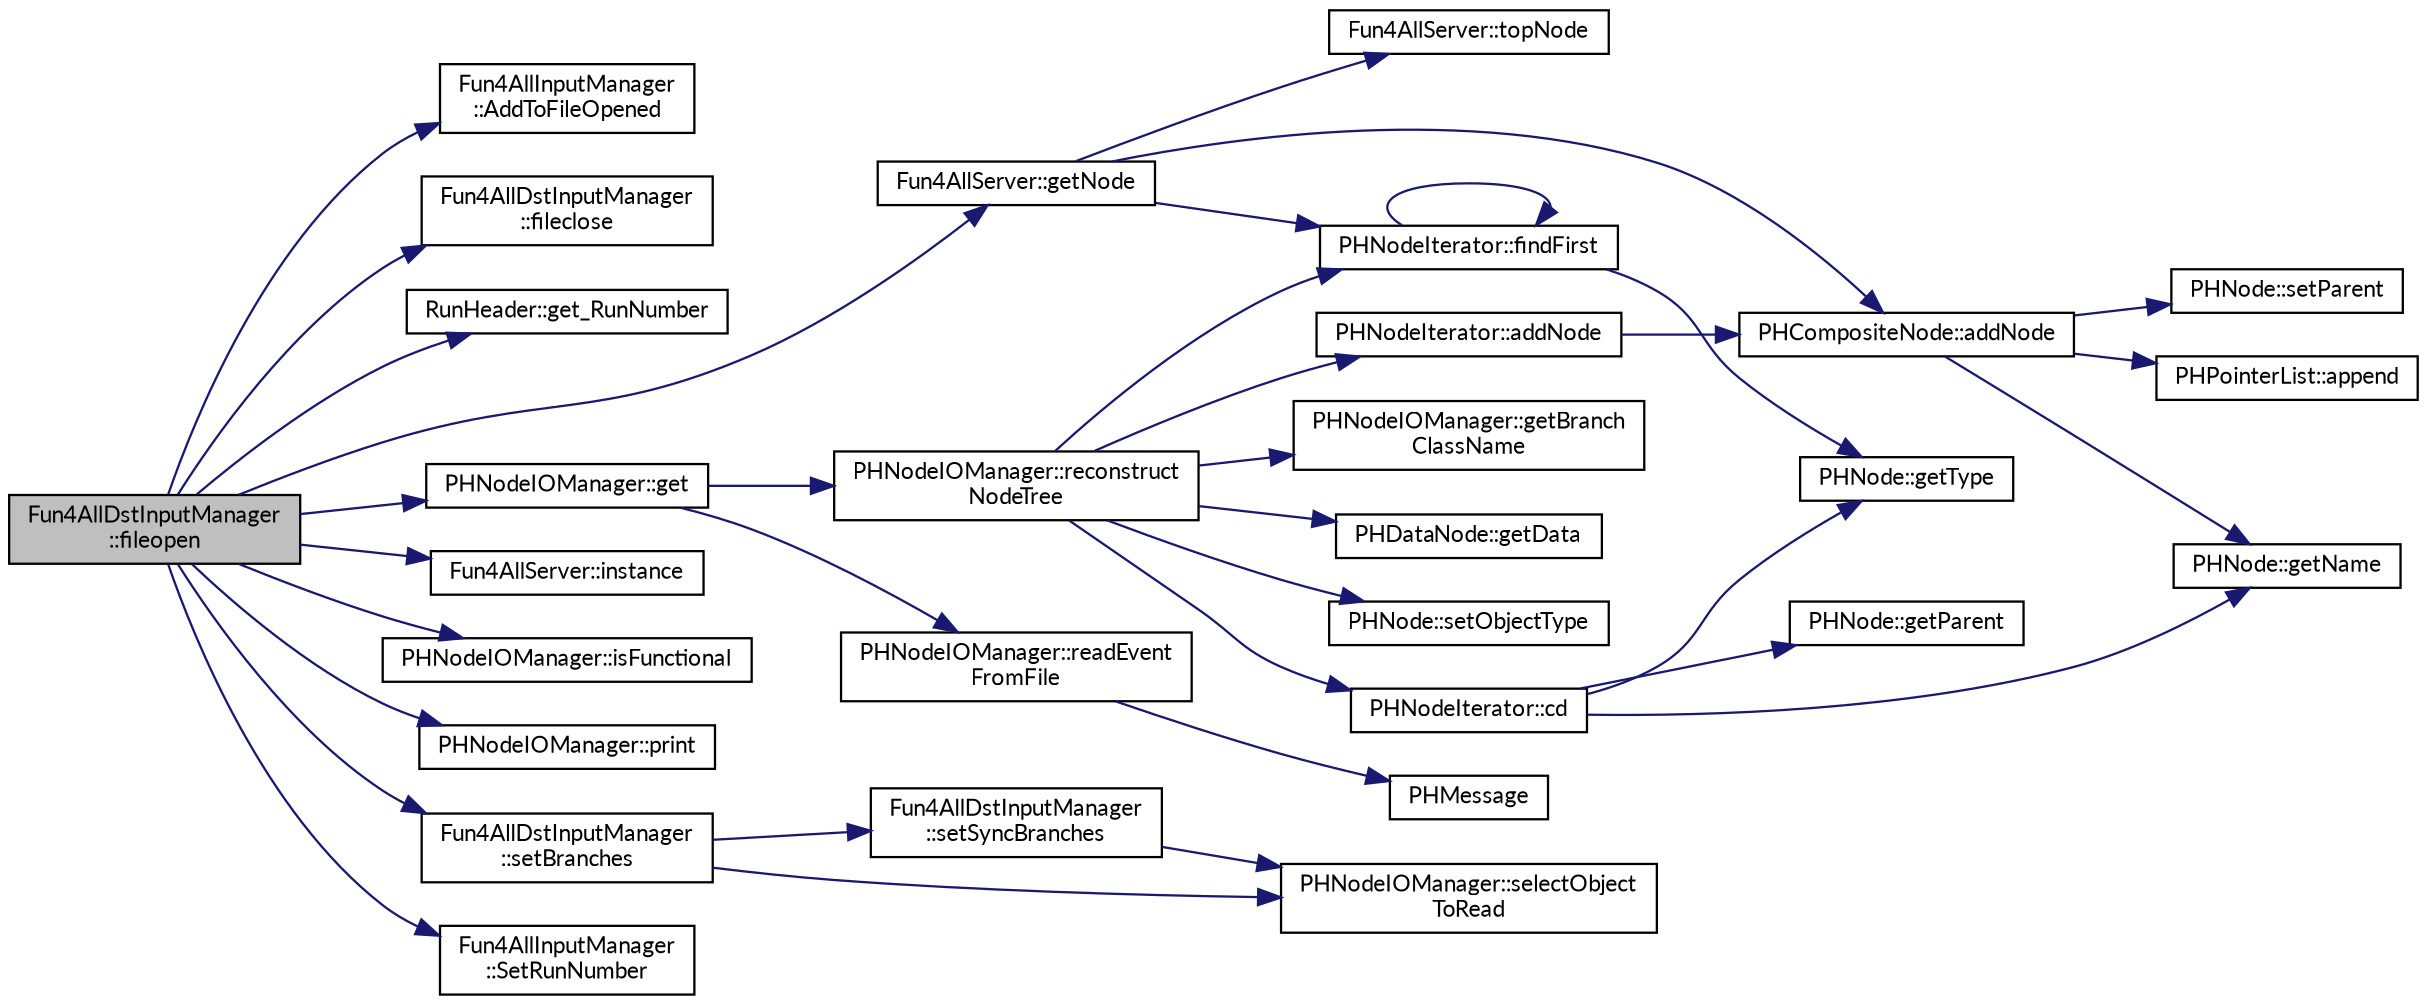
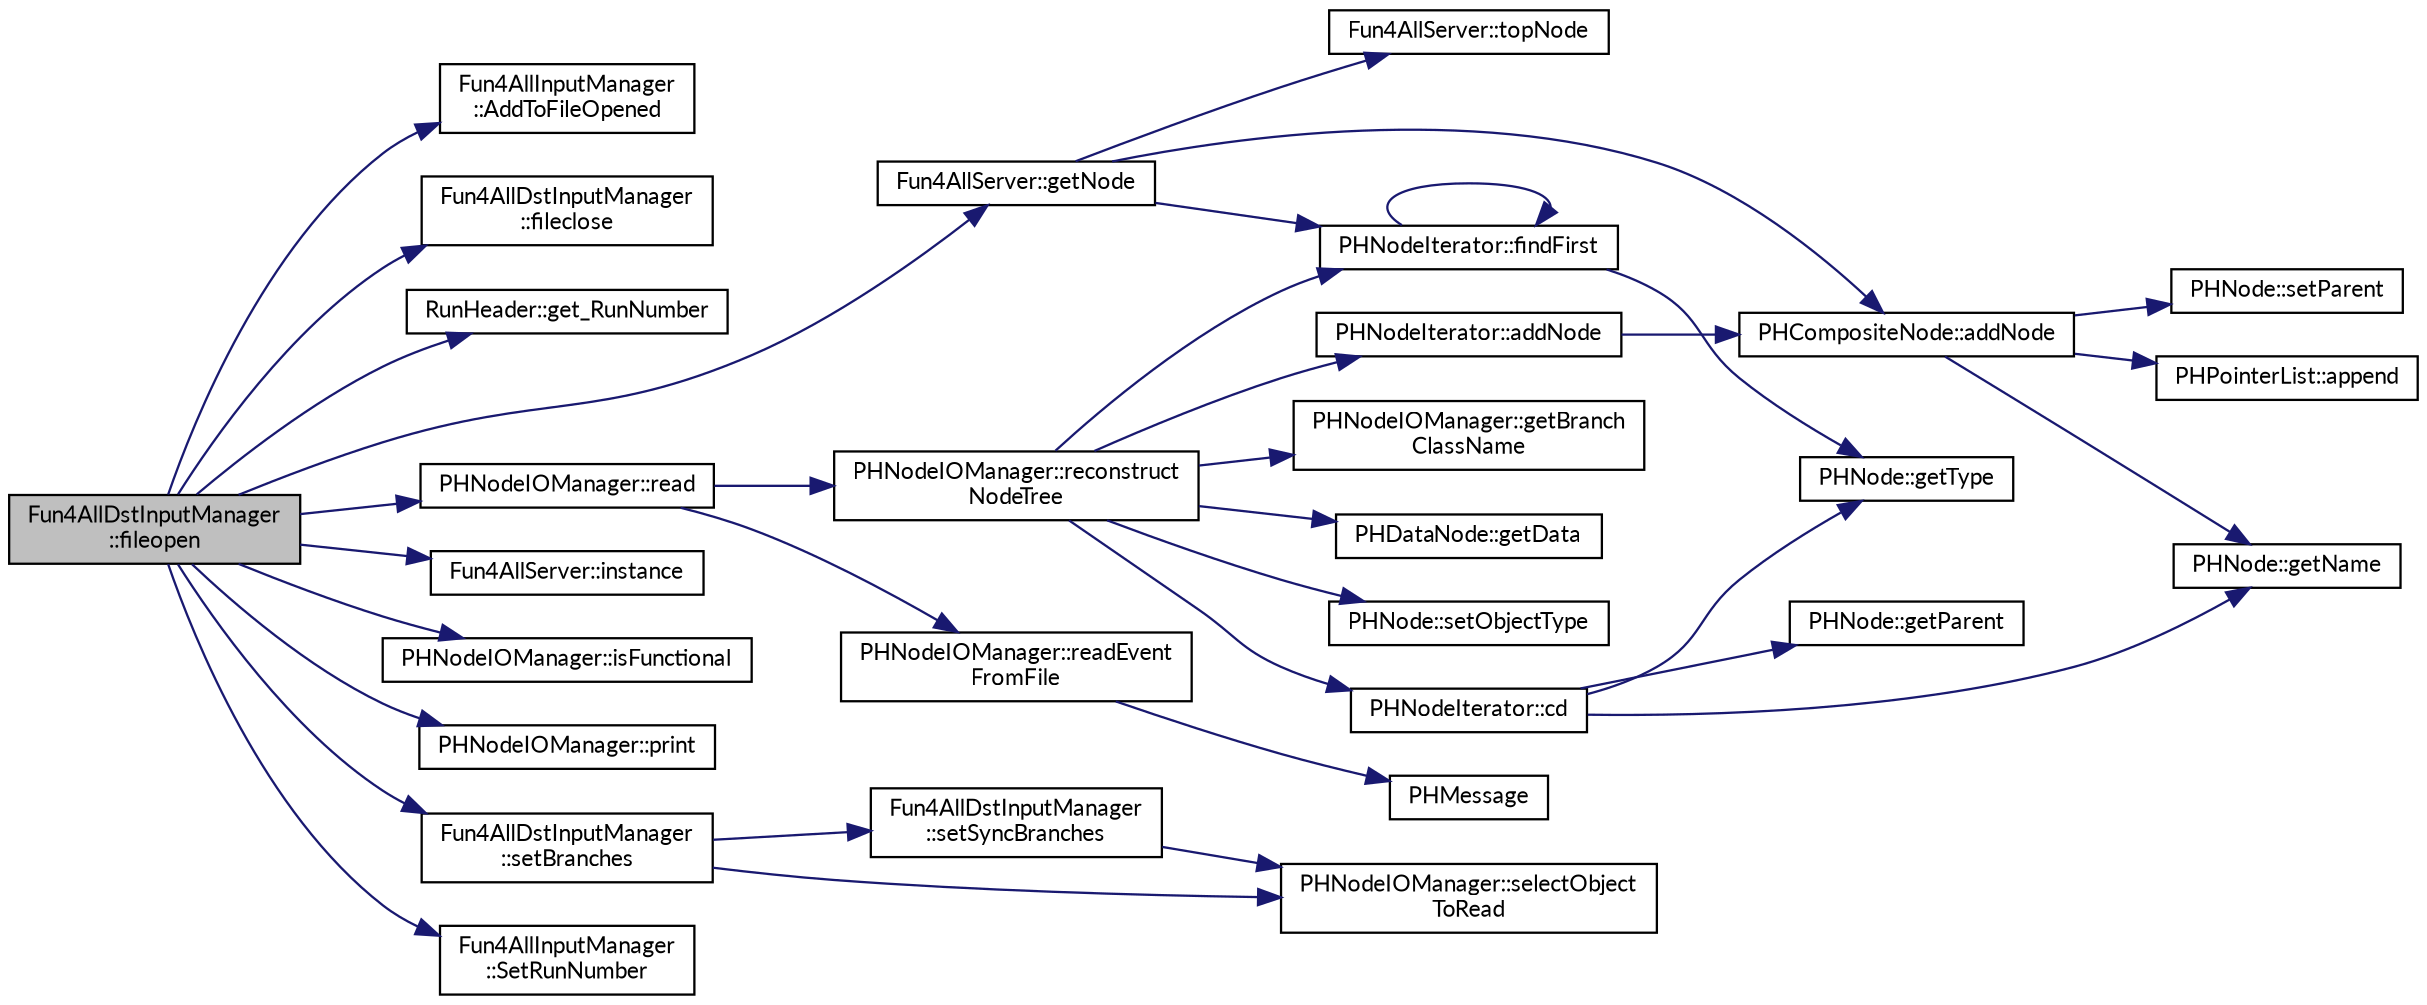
(567, 486) -> (567, 486)
